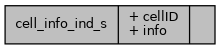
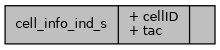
(148, 31) -> (146, 31)
